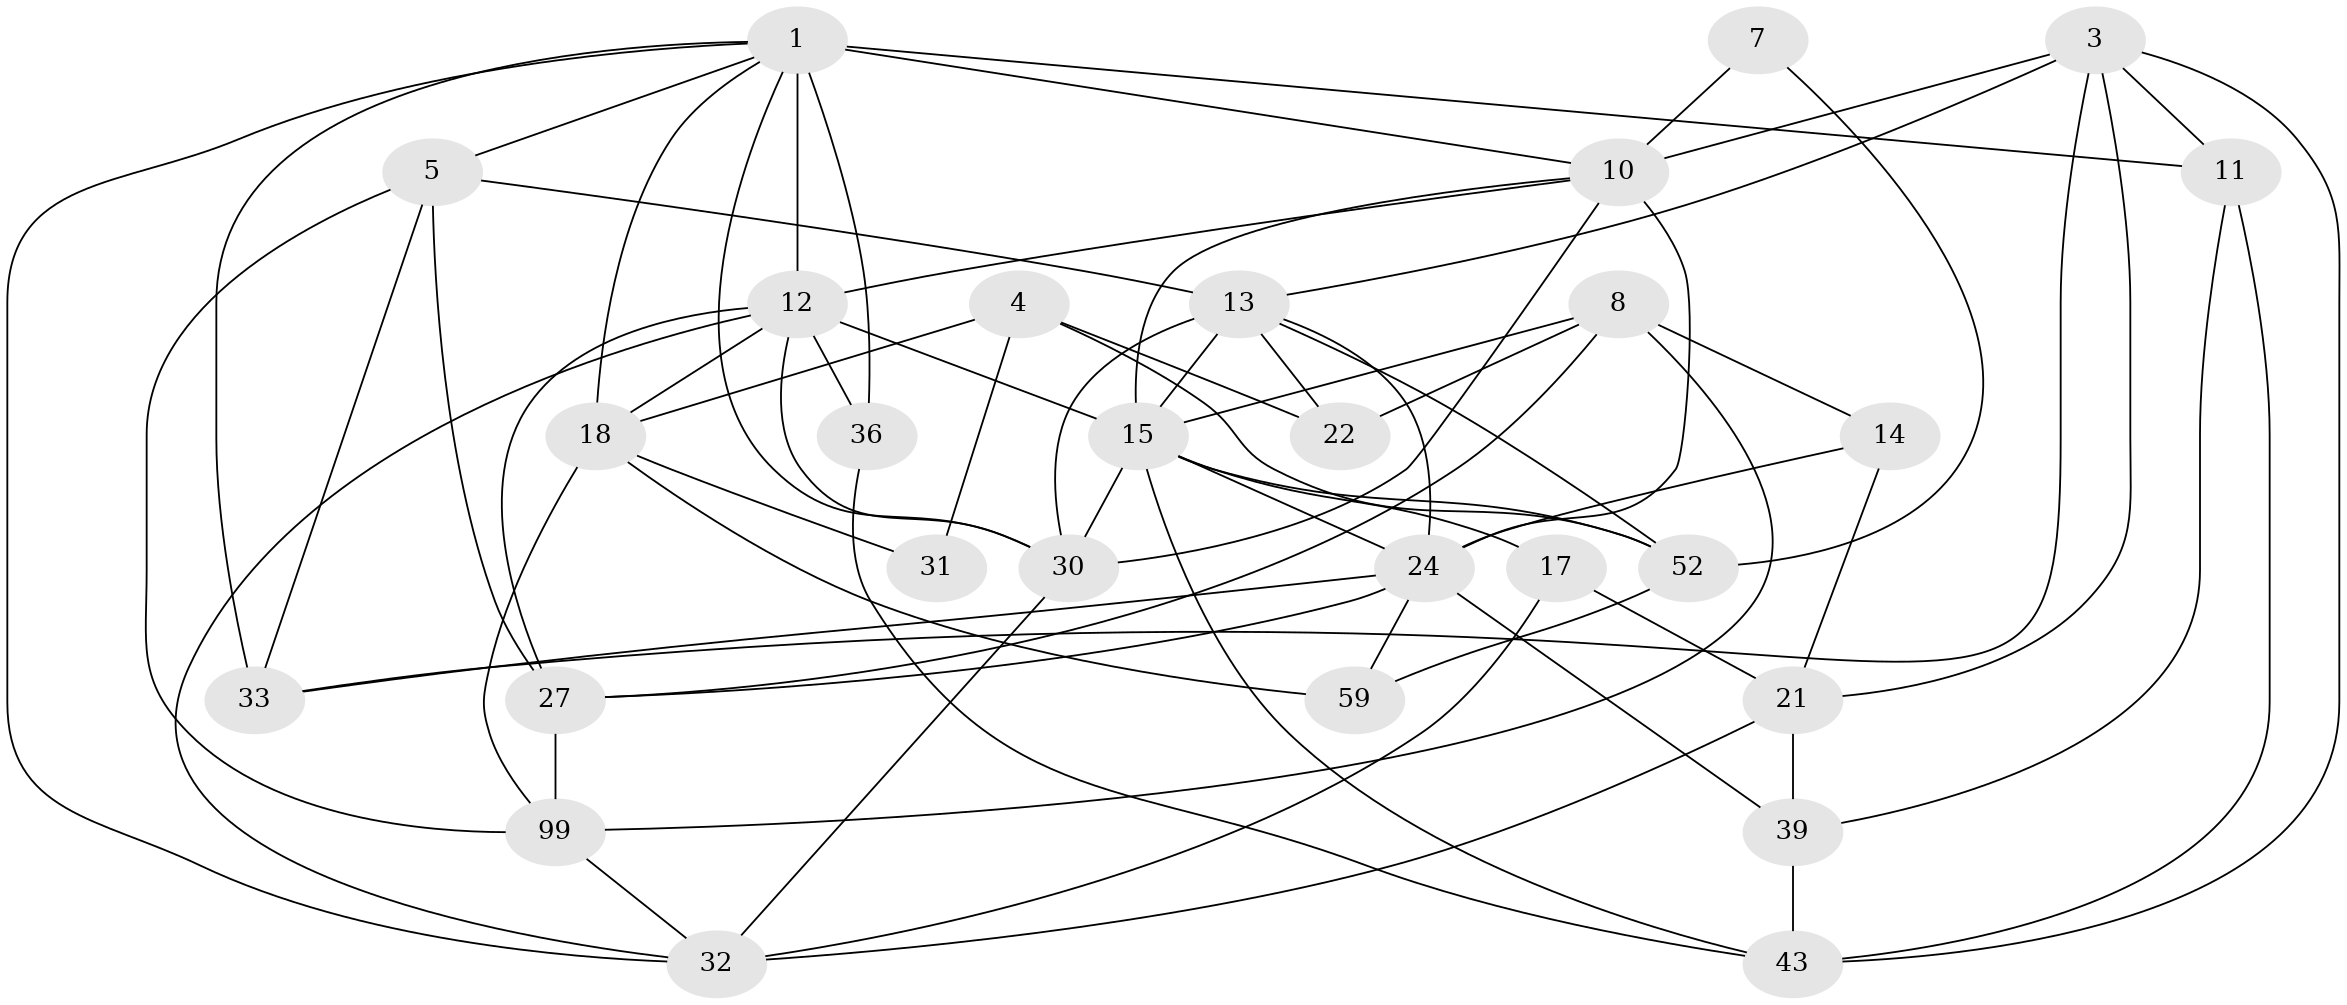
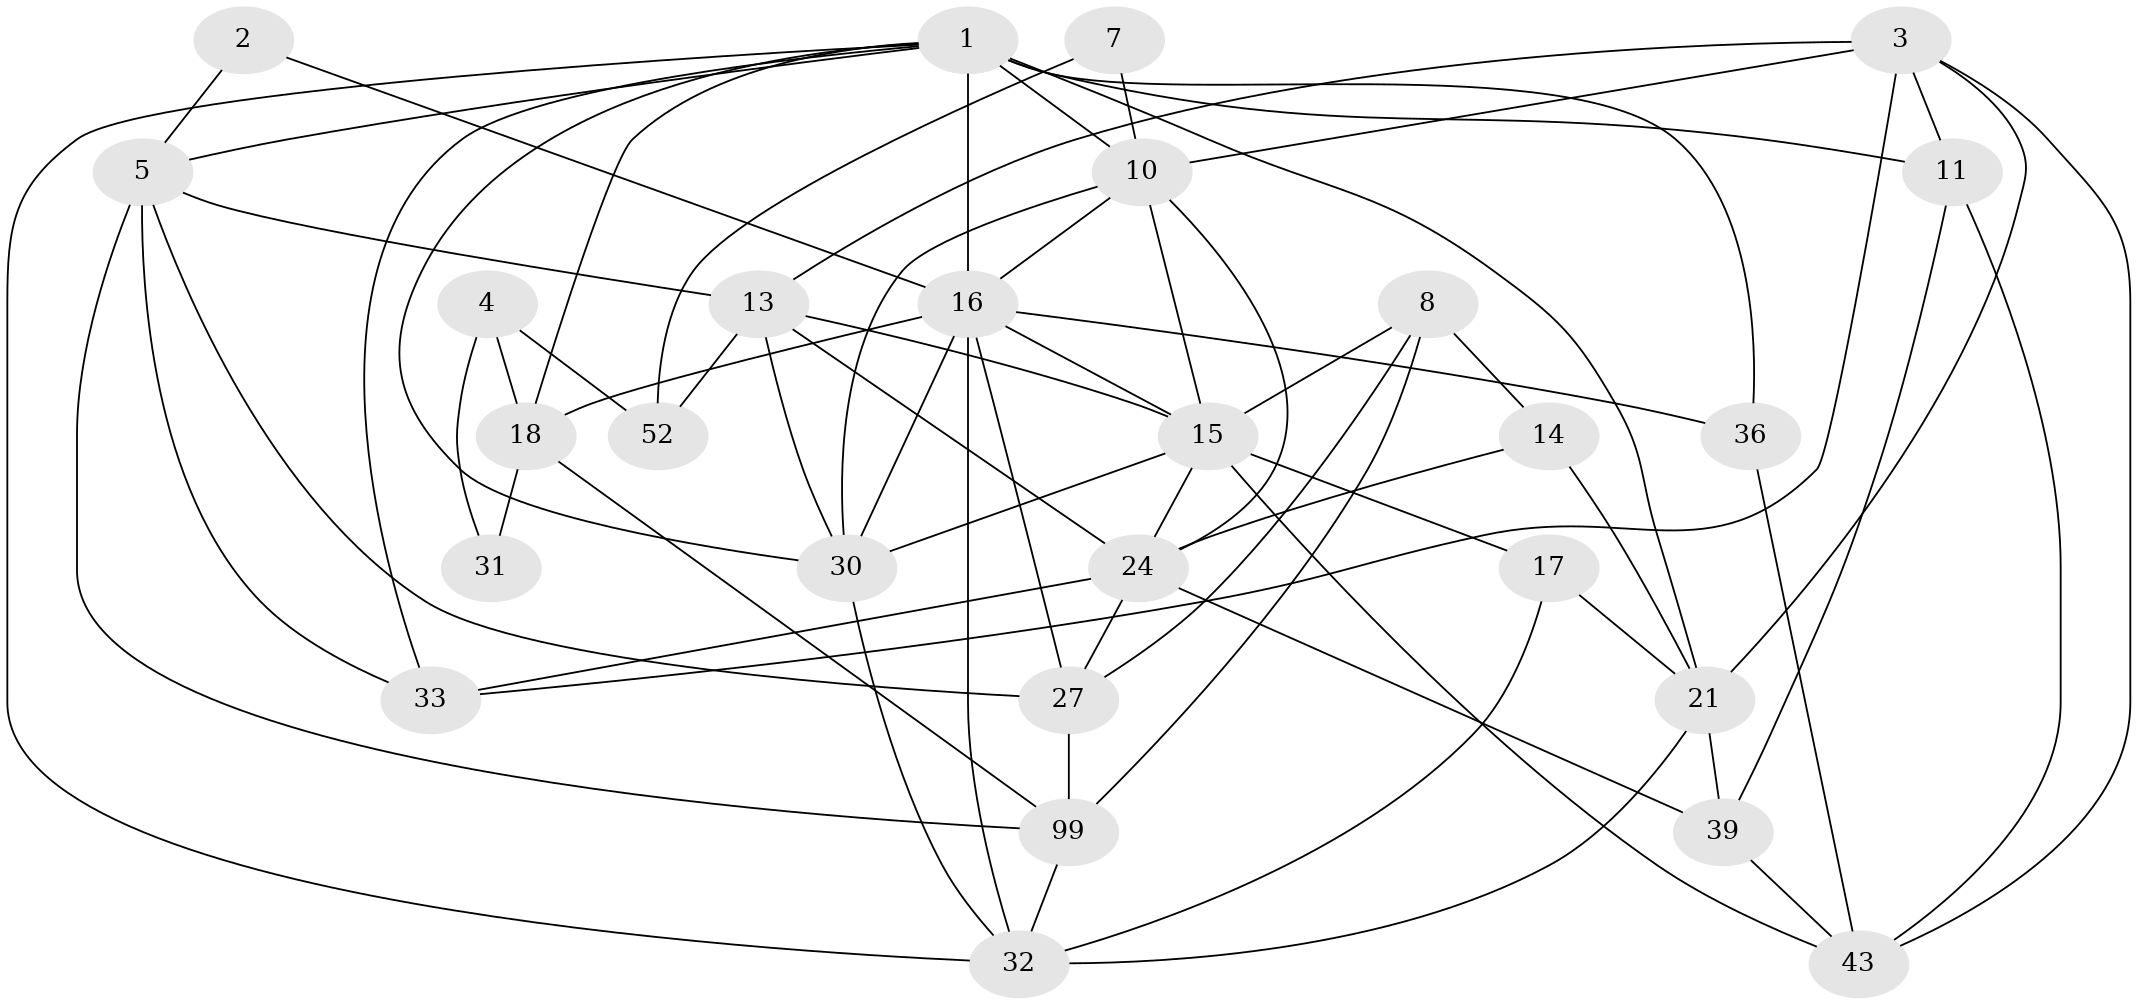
none -> (244, 40)
none -> (1464, 251)
(798, 304) -> (968, 304)
(1340, 436) -> none
(1415, 501) -> none
(1355, 700) -> none
